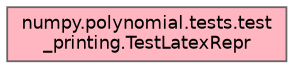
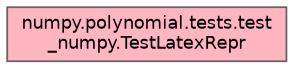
(147, 34) -> (147, 34)
